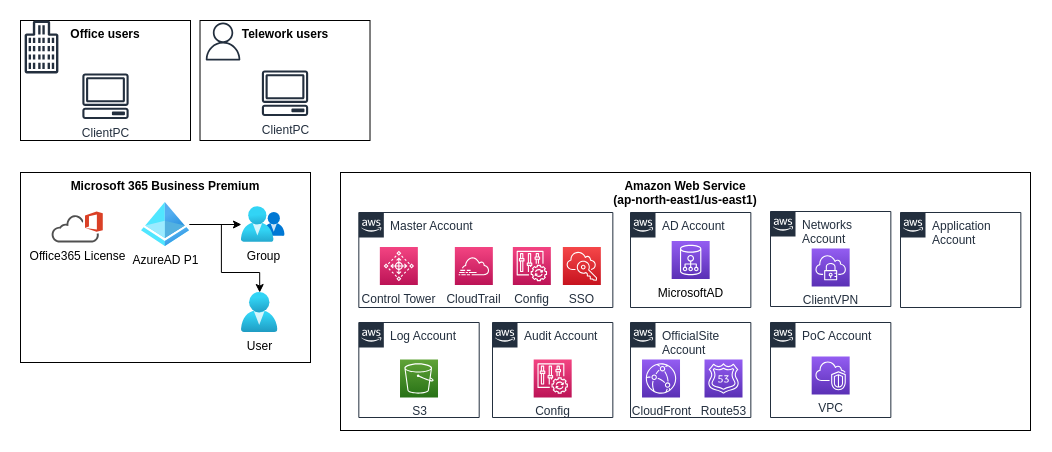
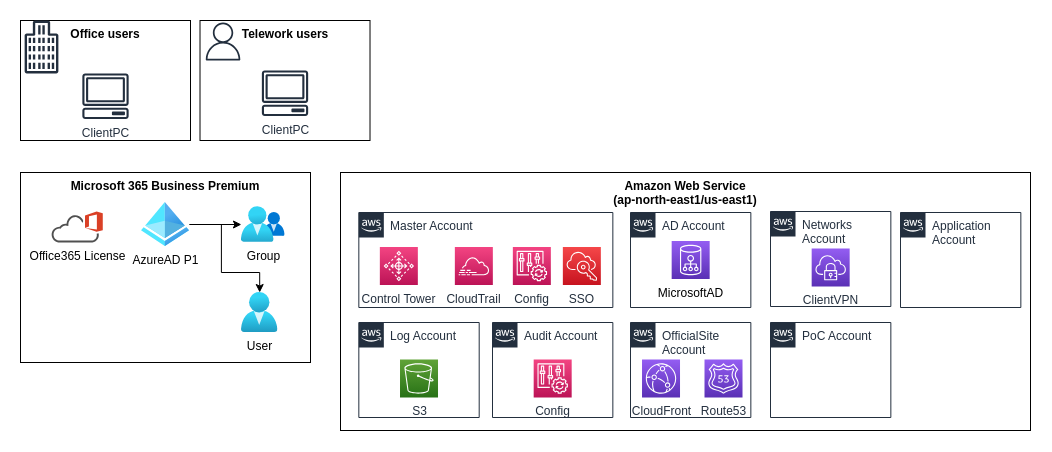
(831, 376) -> none
